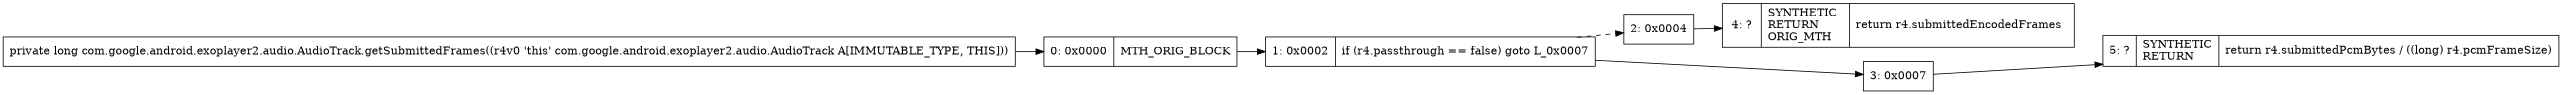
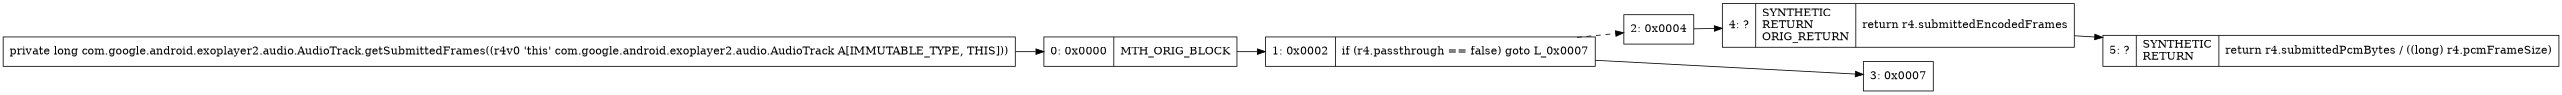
(1800, 37) -> (1806, 37)
(2014, 69) -> (2085, 36)
